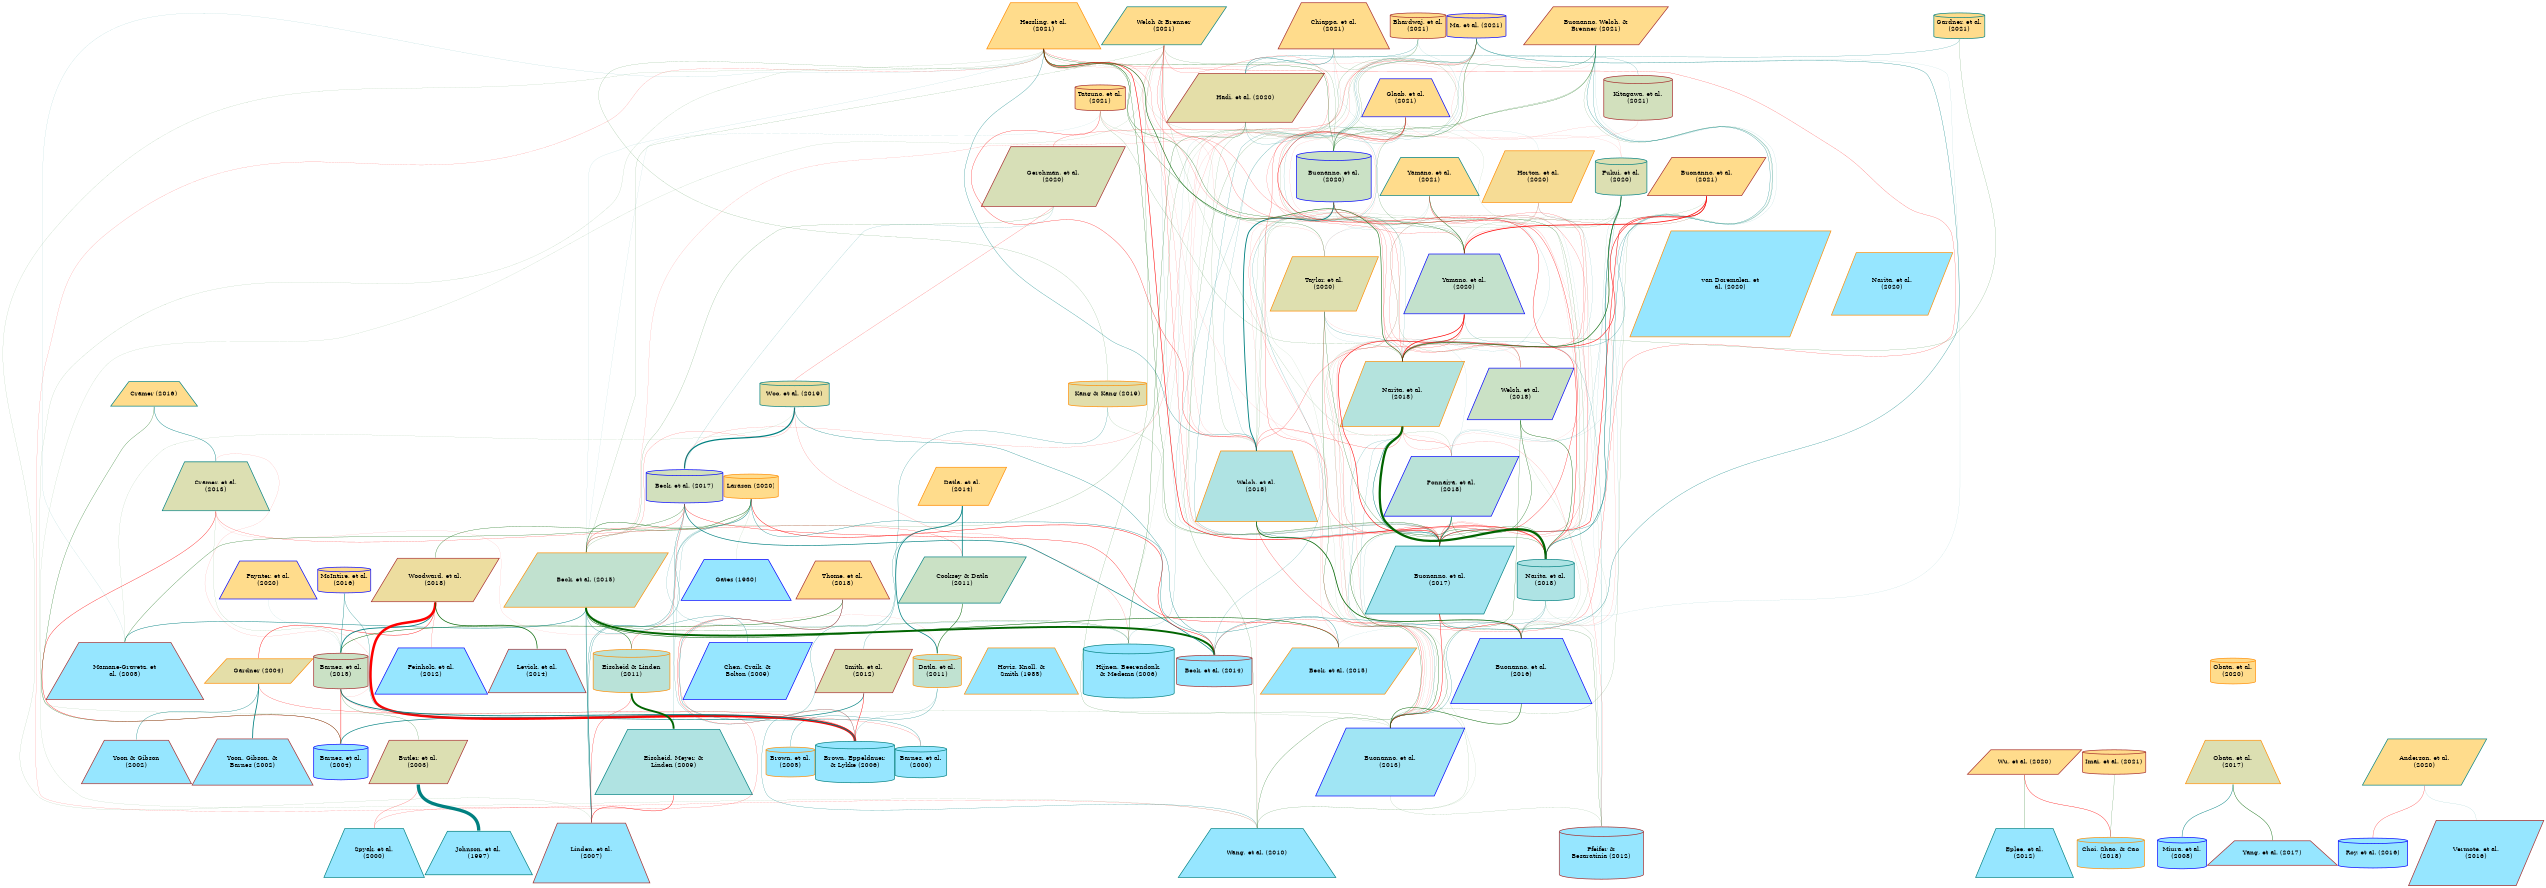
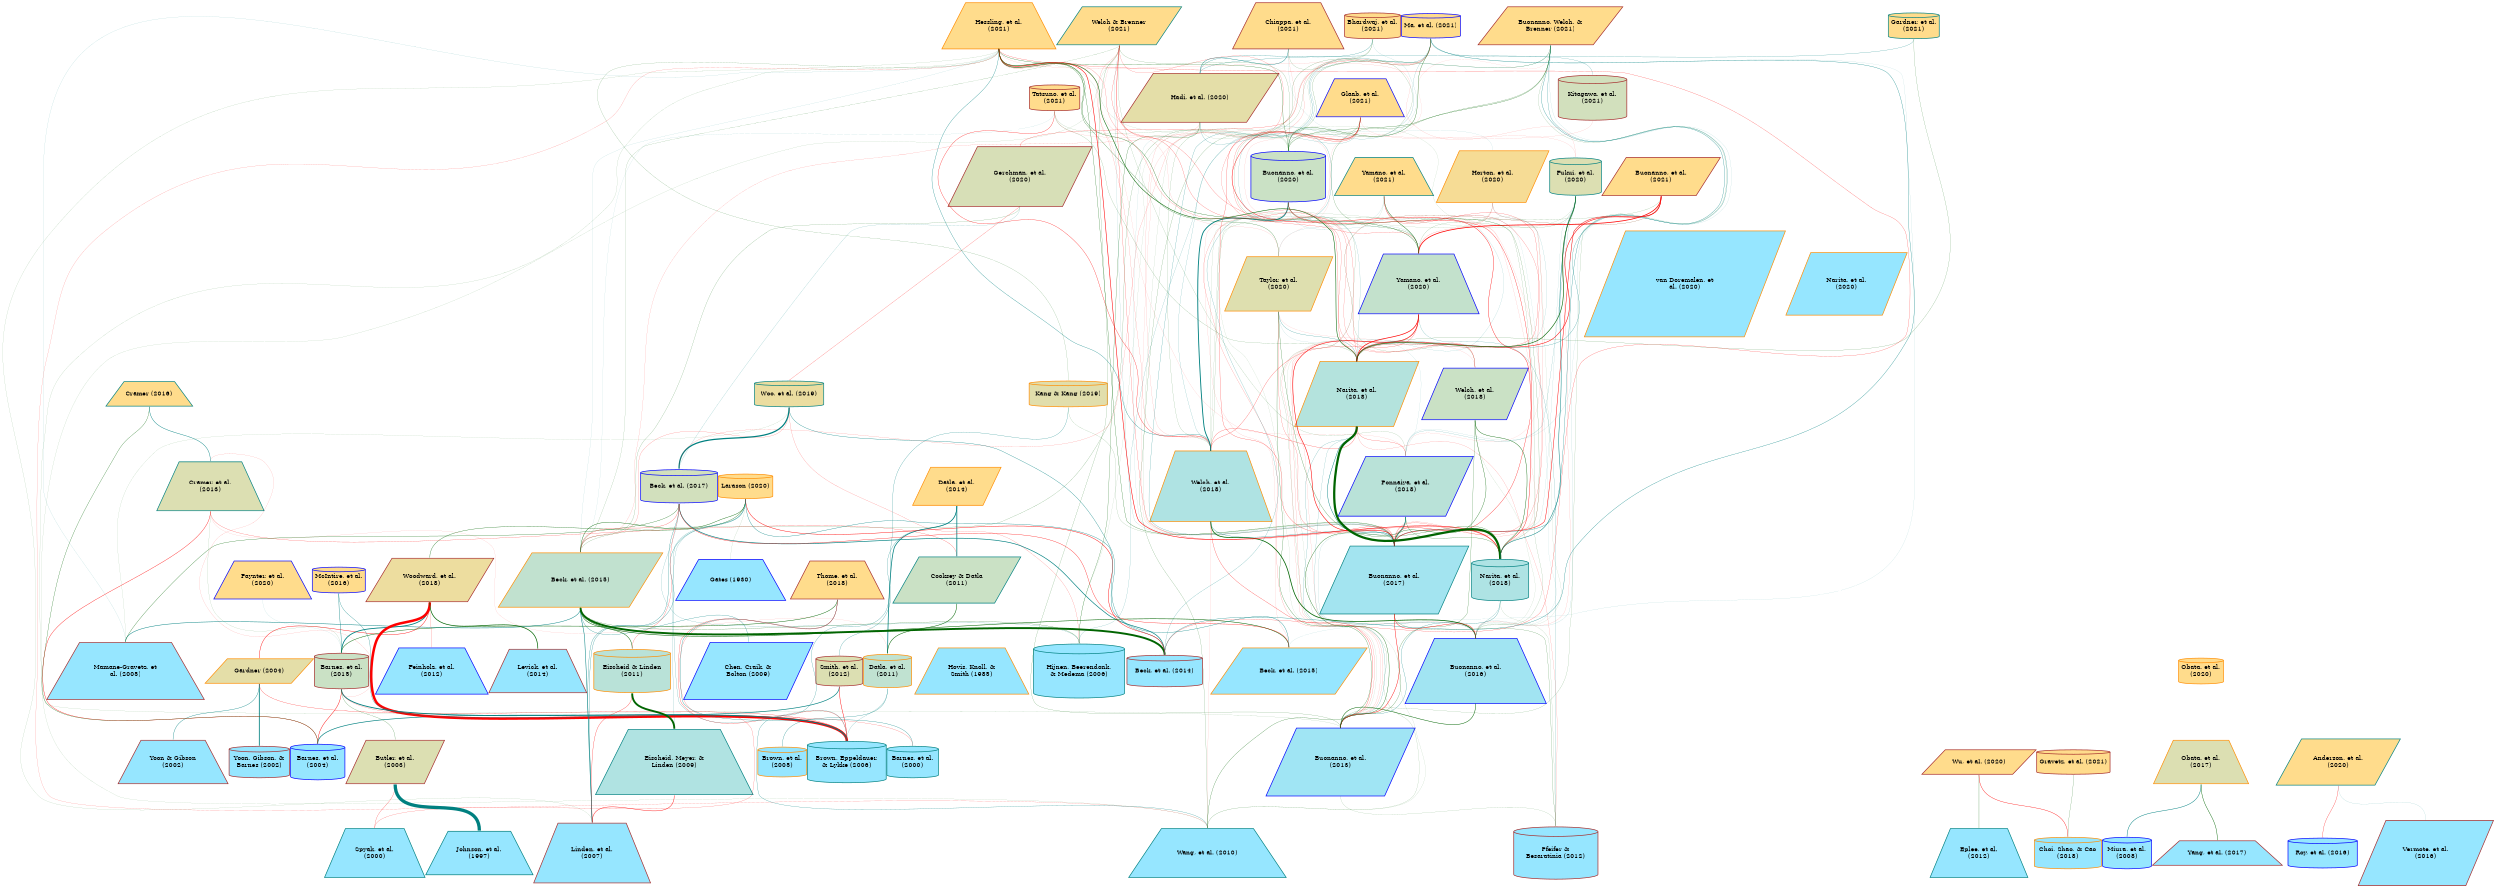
(864, 671) -> (839, 671)
(253, 762) -> (259, 762)
(2114, 762) -> (2073, 762)
